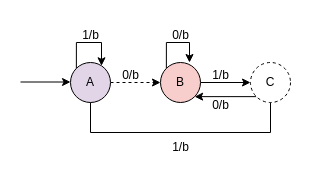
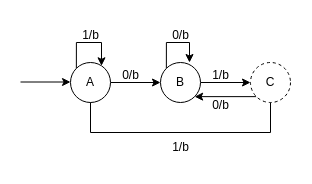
(91, 83) -> (91, 83)
(133, 83) -> (133, 83)
(181, 83) -> (181, 83)
